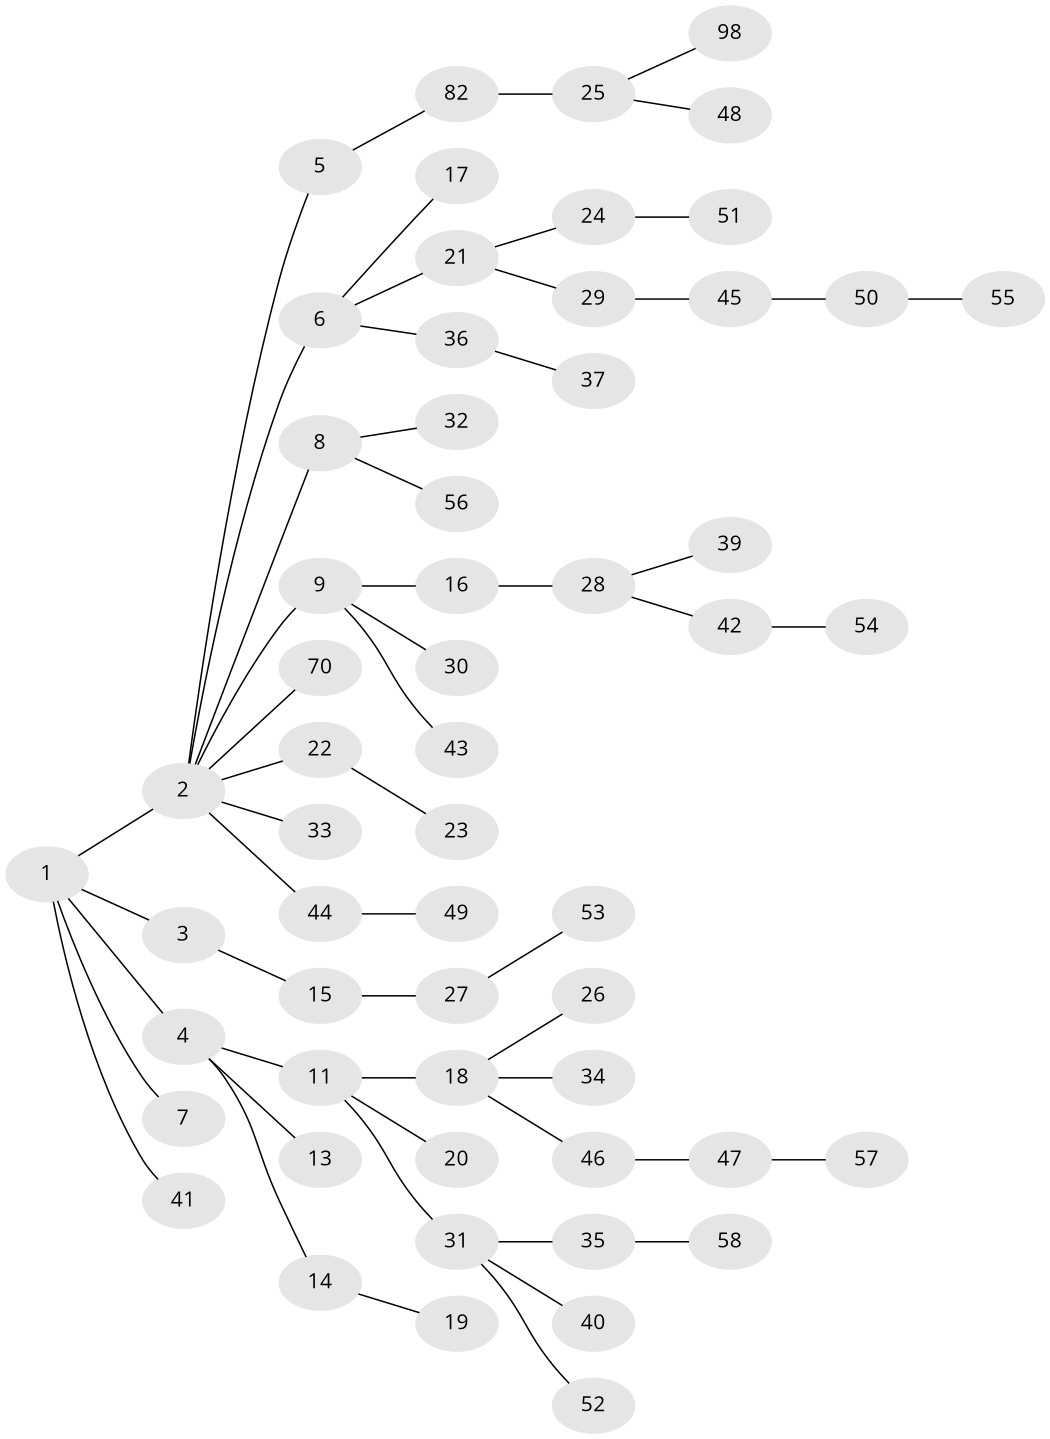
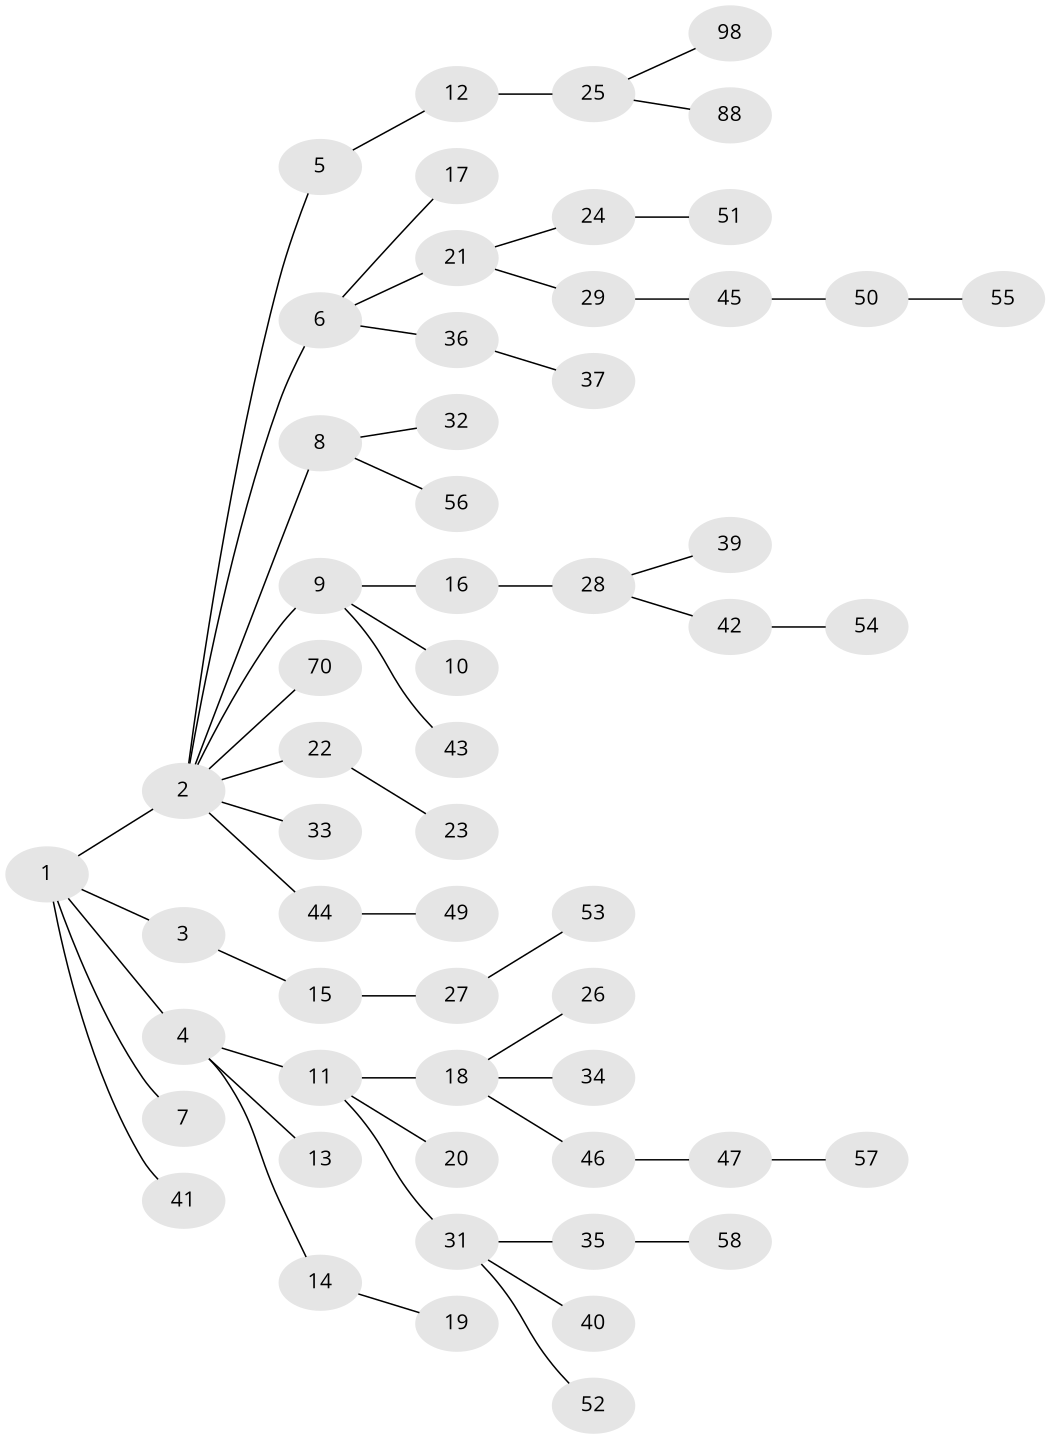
(457, 94) -> (457, 94)
(730, 115) -> (730, 115)
(457, 668) -> (457, 668)
